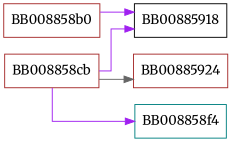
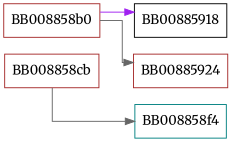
(111, 49) -> none
(112, 79) -> (122, 31)
(72, 121) -> (72, 121)
